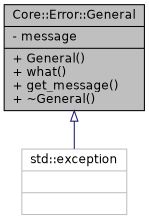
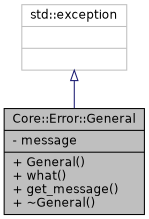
(74, 135) -> (74, 94)
